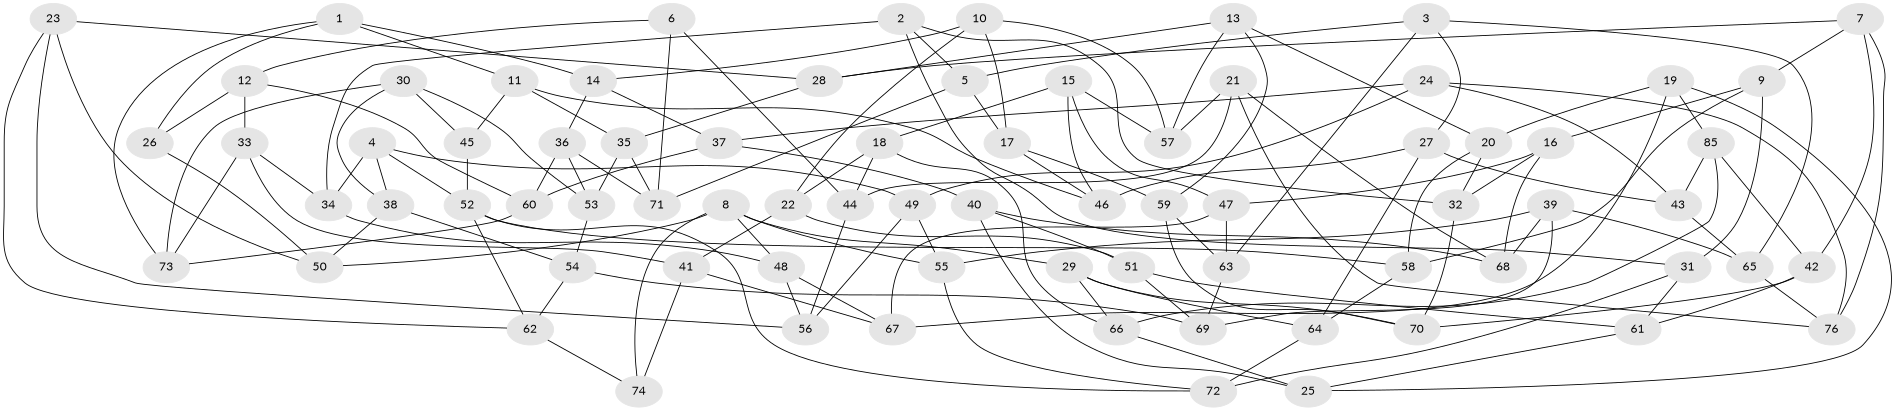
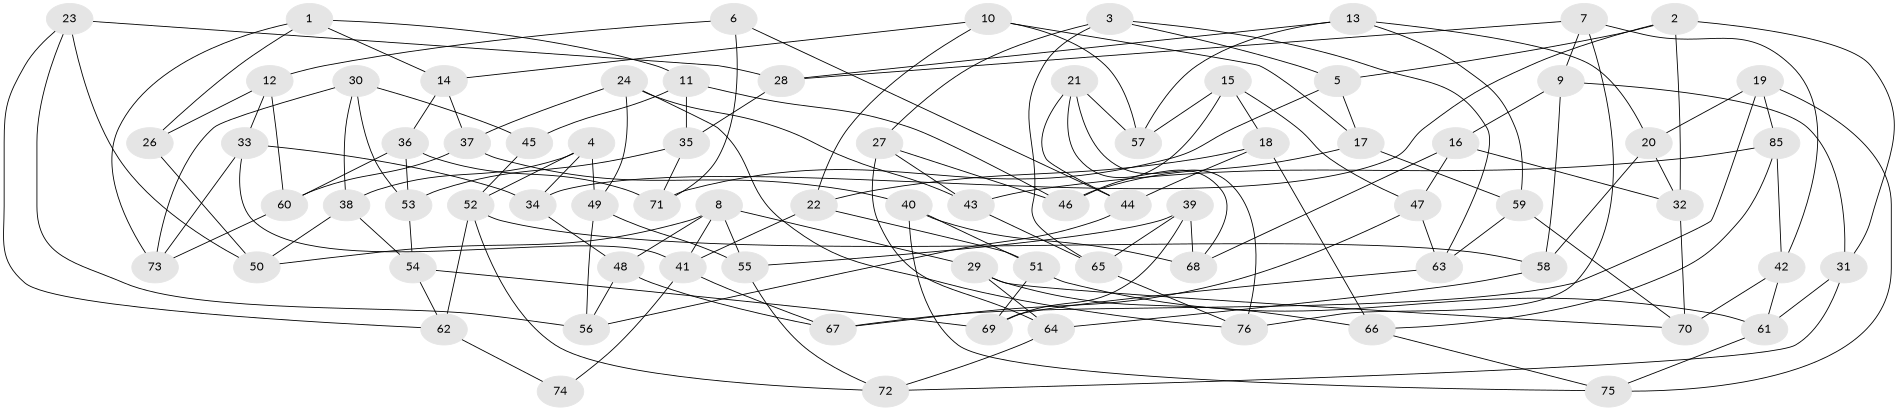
(644, 276) -> (701, 236)
(1308, 392) -> (1608, 392)
